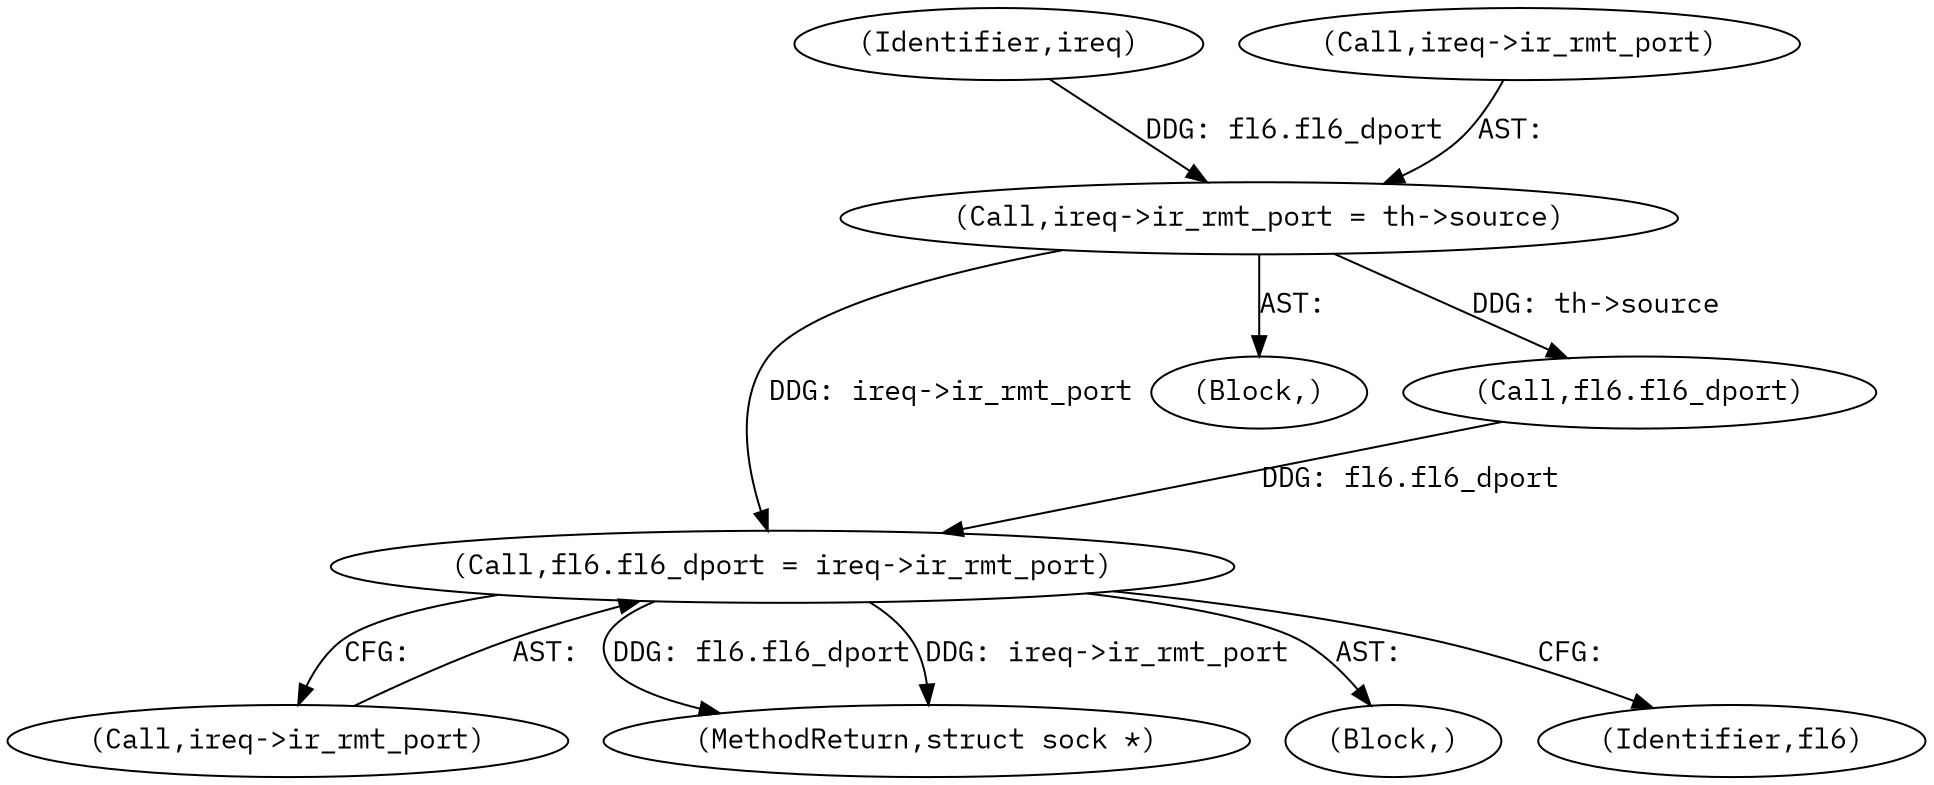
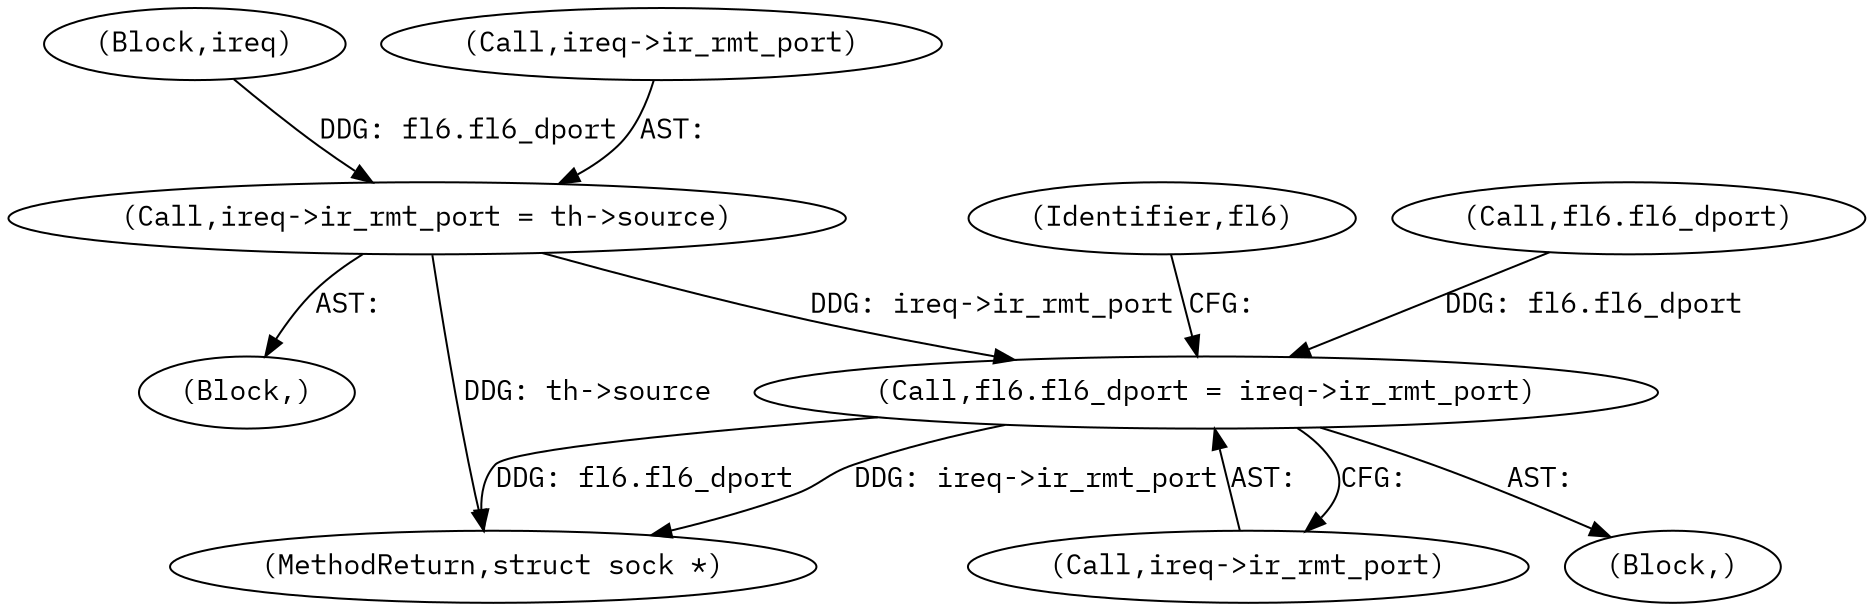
(999, 44) -> (195, 44)
(1442, 302) -> (454, 384)
(1377, 629) -> (1182, 295)
